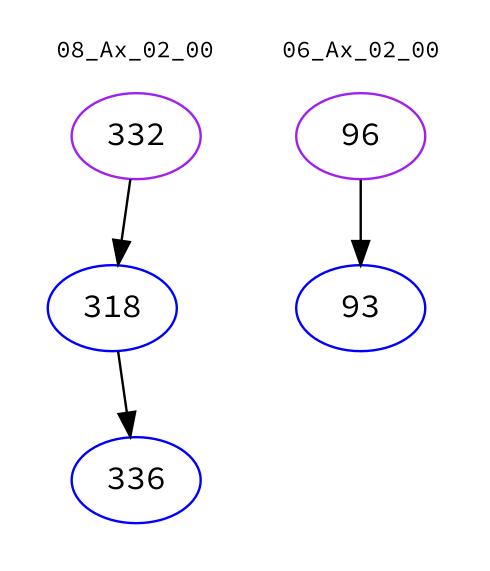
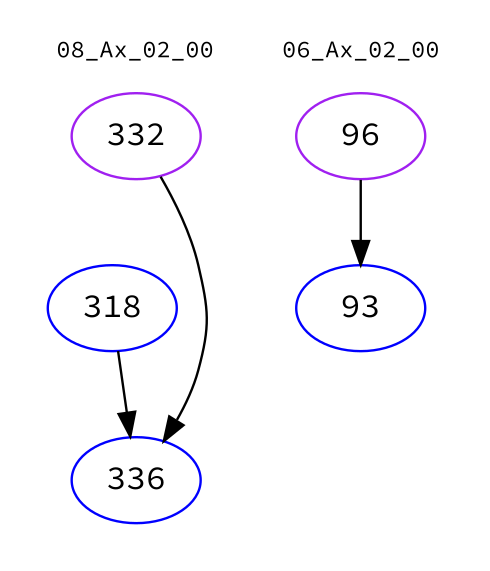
(126, 210) -> (205, 297)
